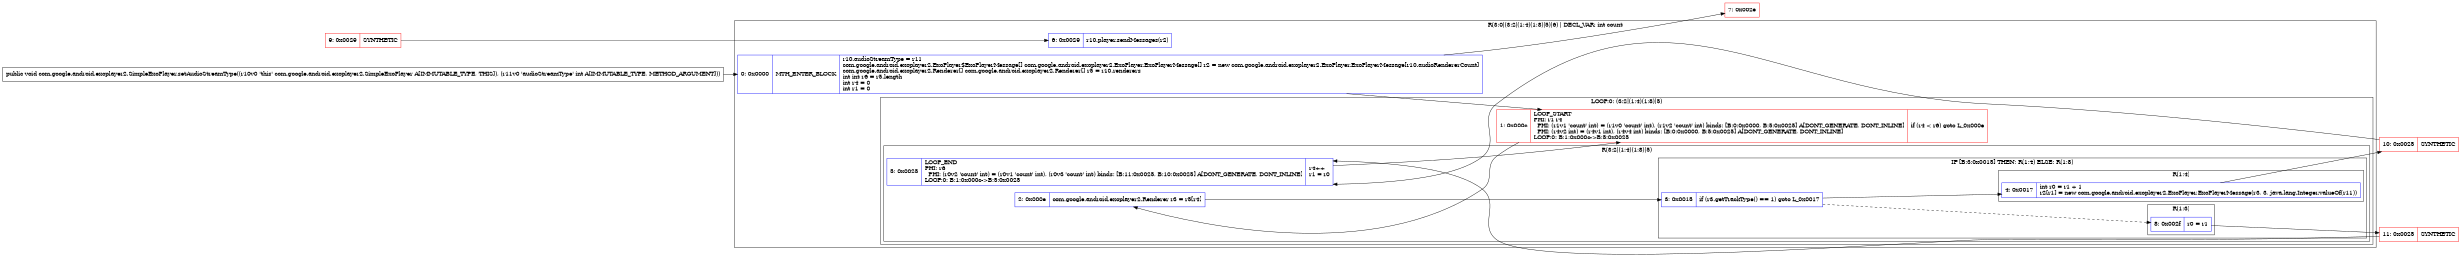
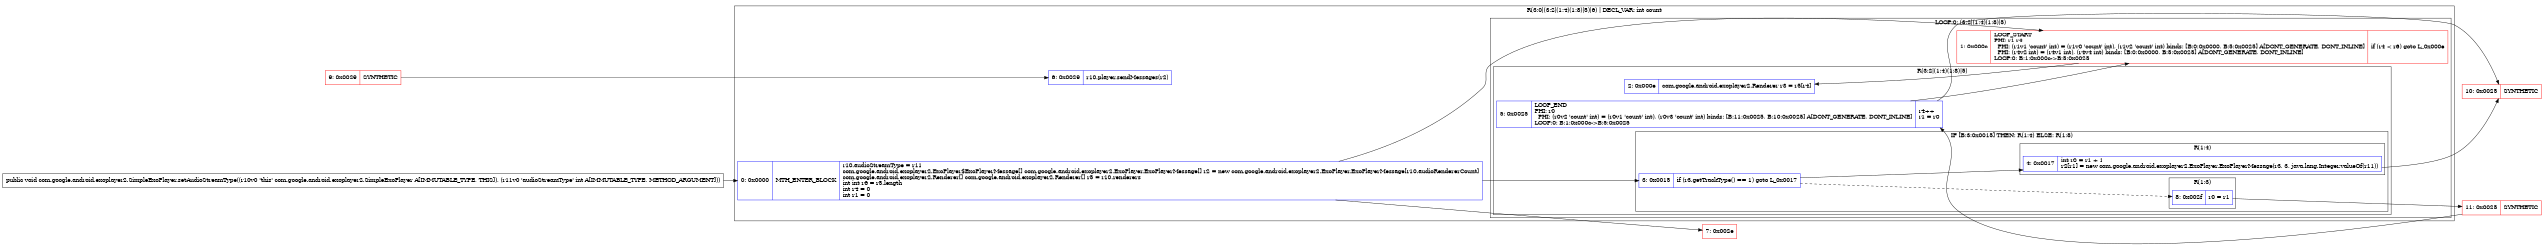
(1827, 77) -> (2199, 14)
(936, 169) -> (1546, 111)
(1431, 200) -> (1559, 181)
